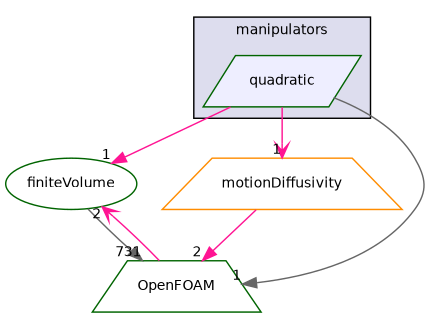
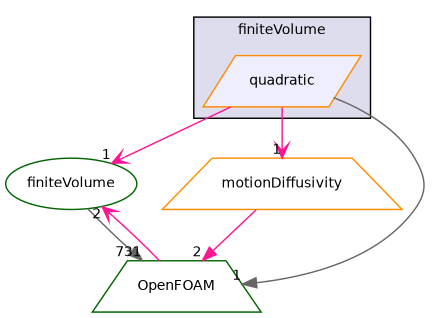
(282, 31) -> (282, 31)
(282, 81) -> (282, 81)
(178, 132) -> (178, 132)
